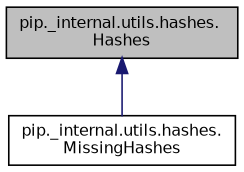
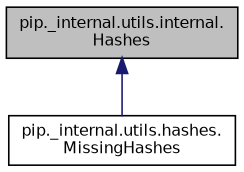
(122, 33) -> (122, 33)
